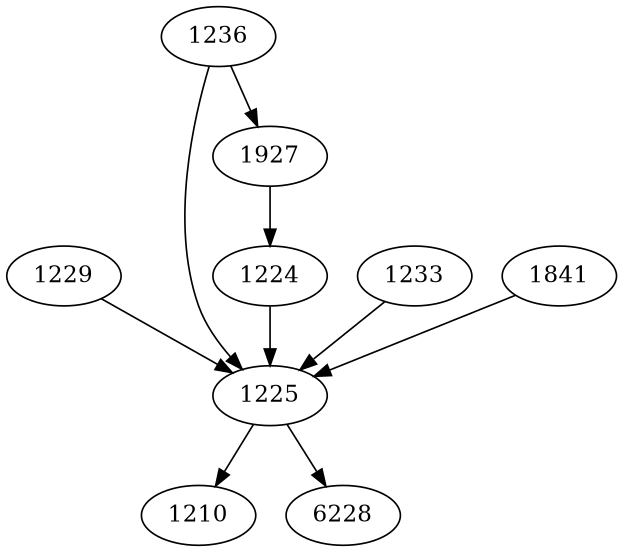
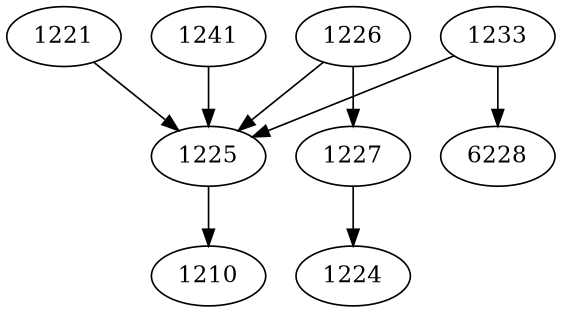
(219, 37) -> (353, 37)
(270, 156) -> (353, 156)
(64, 276) -> (64, 37)
(559, 276) -> (209, 37)
(270, 328) -> none
(302, 448) -> (498, 88)
